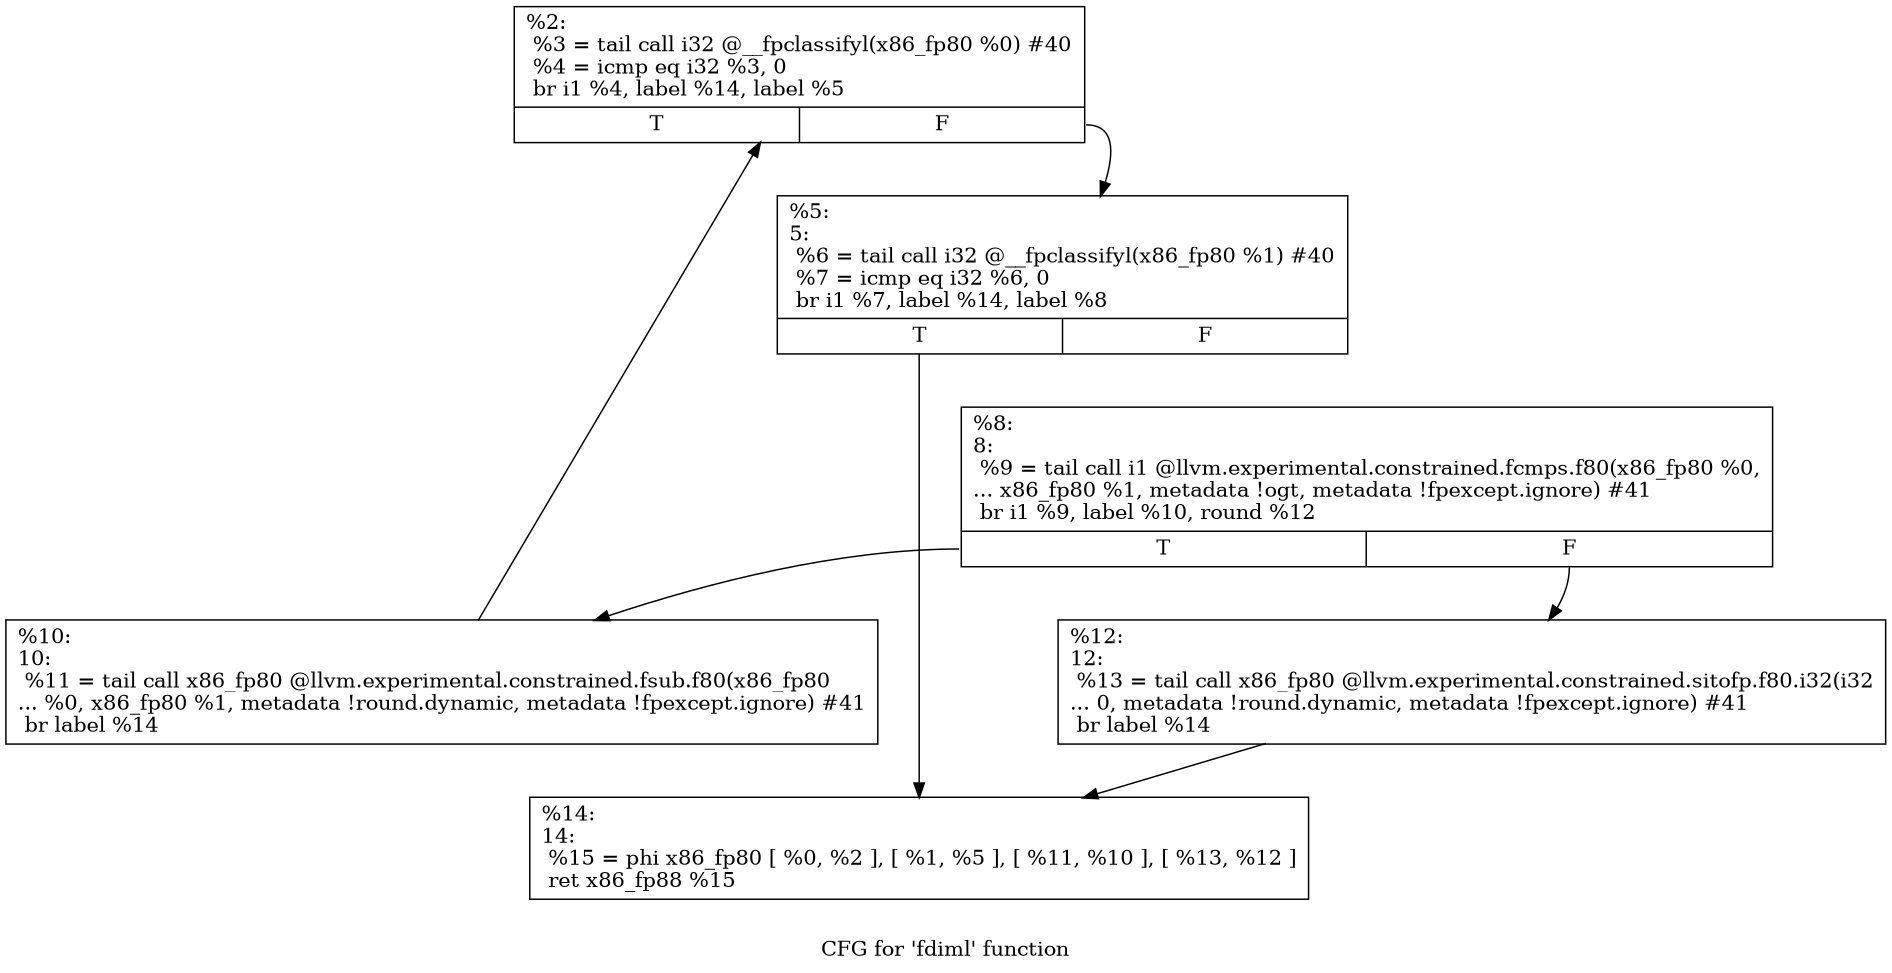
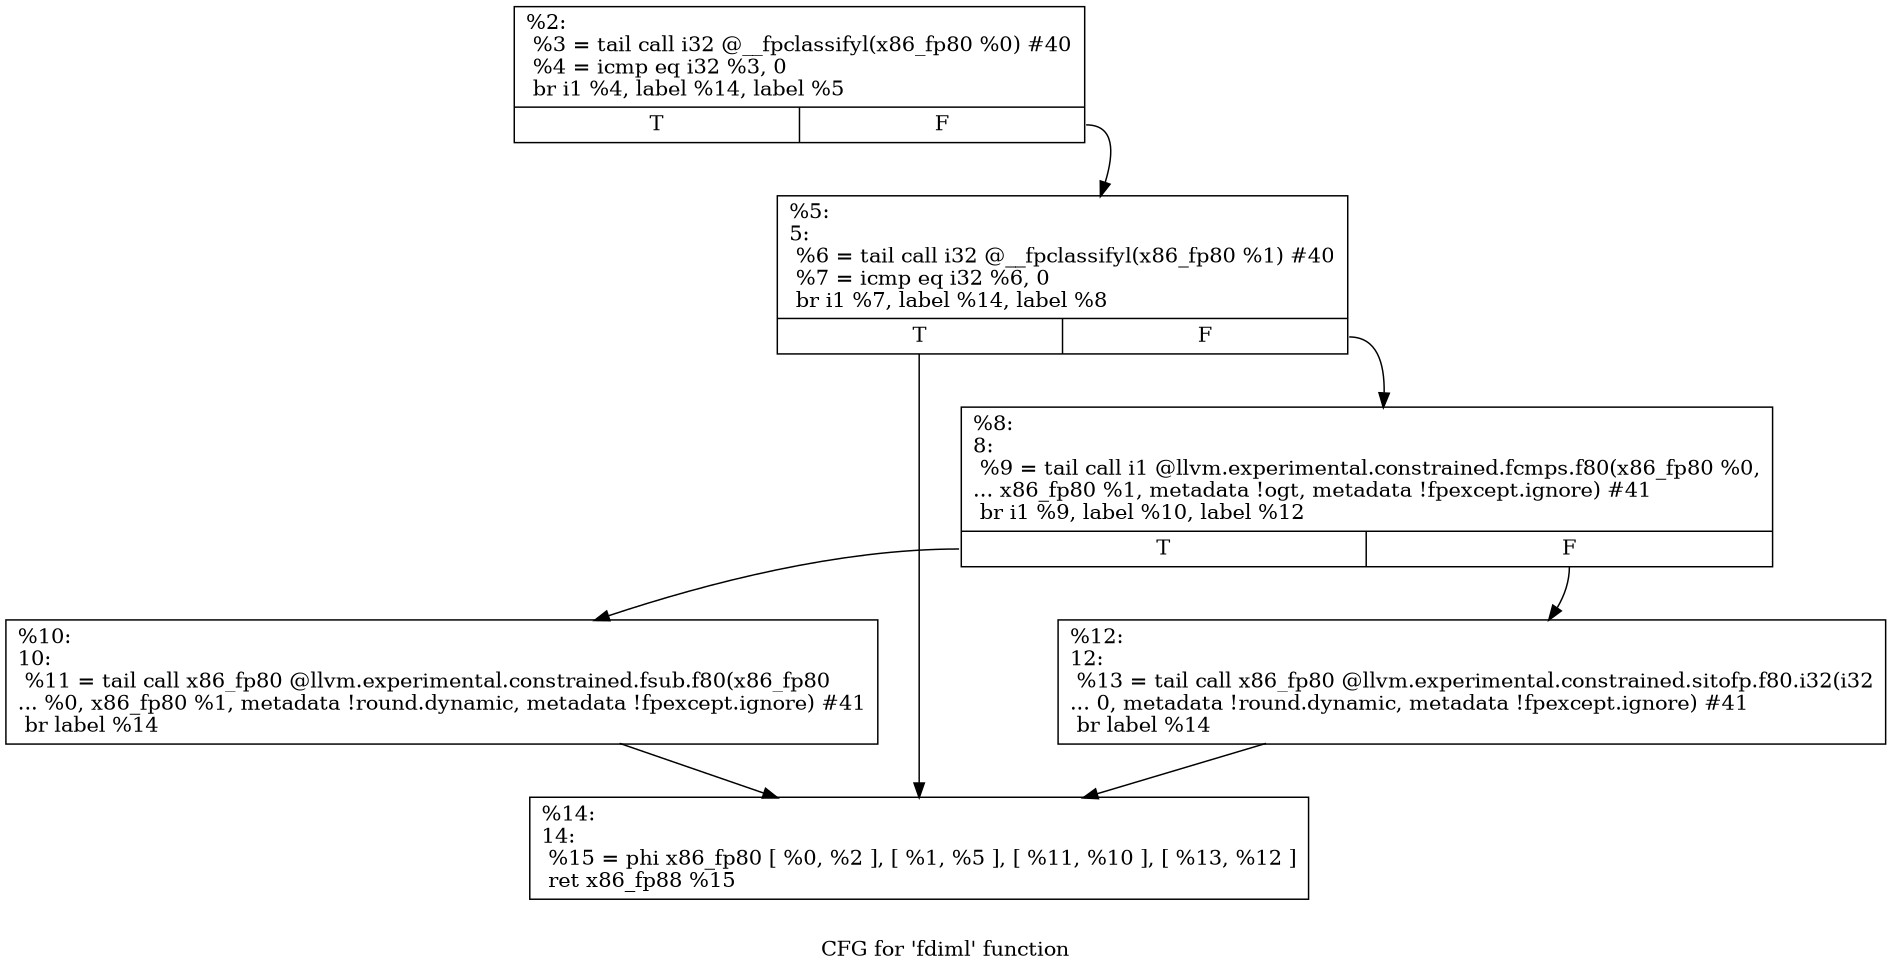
none -> (1378, 356)
(615, 388) -> (692, 768)
(1145, 513) -> (1139, 513)
